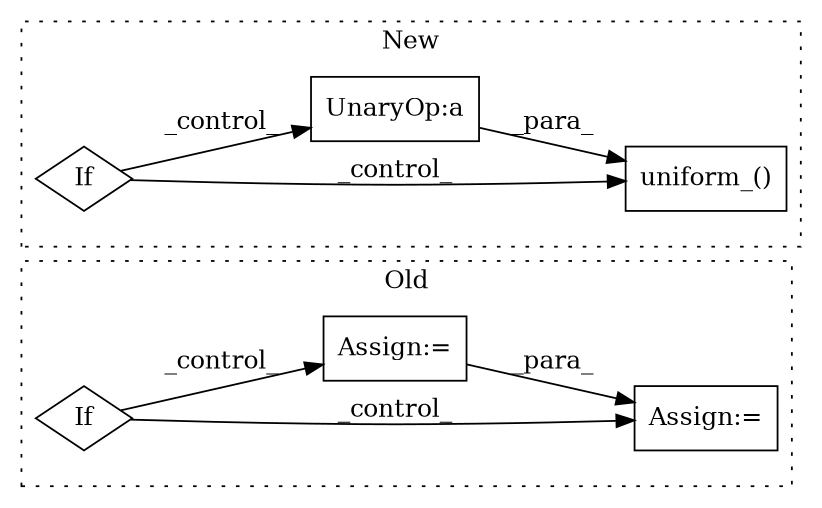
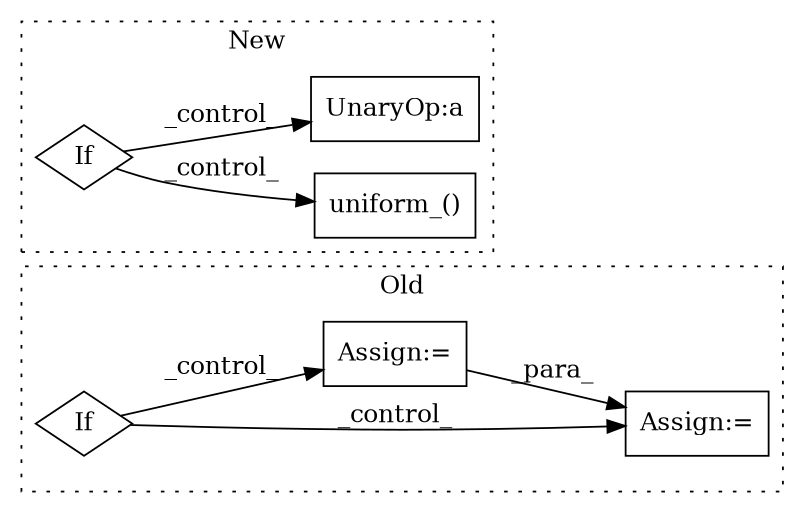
(543, 142) -> none
